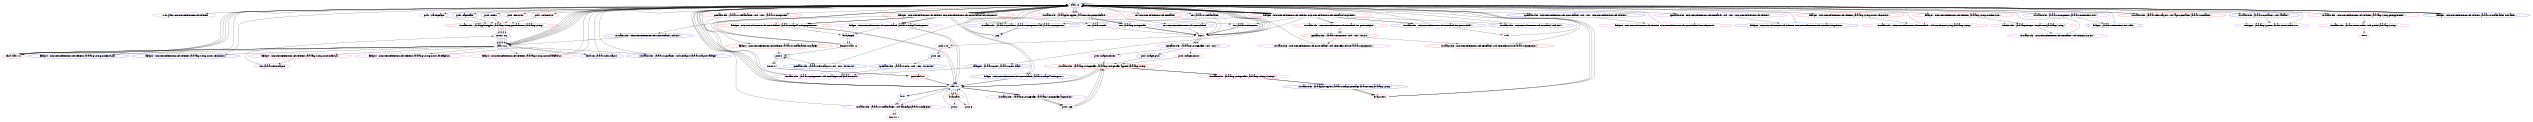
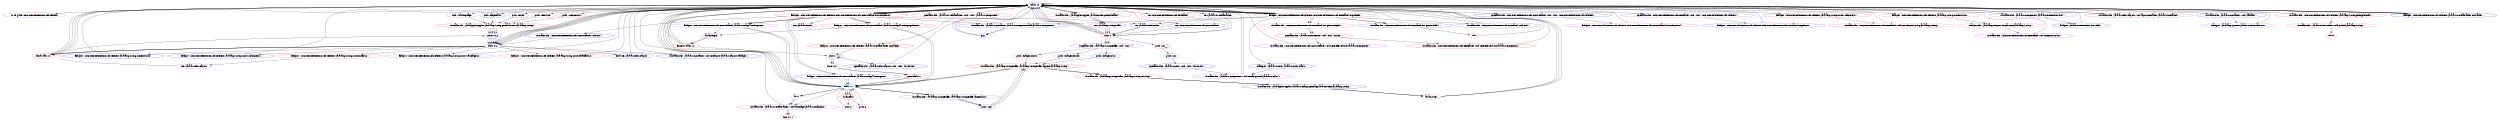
(1151, 32) -> none
